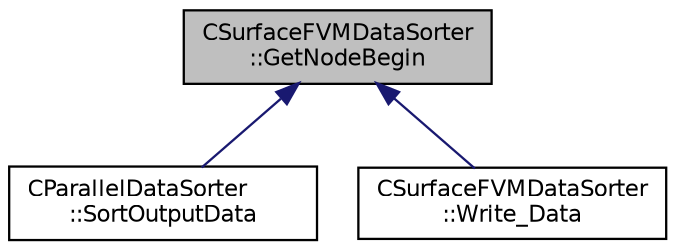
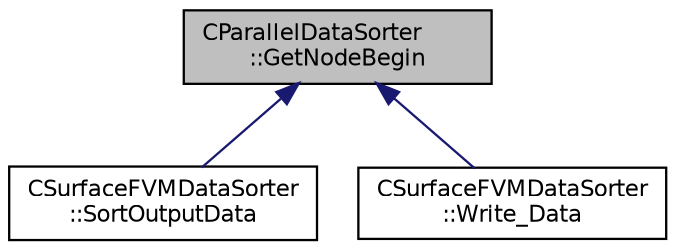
(338, 47) -> (338, 47)
(163, 203) -> (163, 203)
